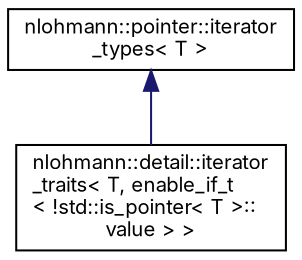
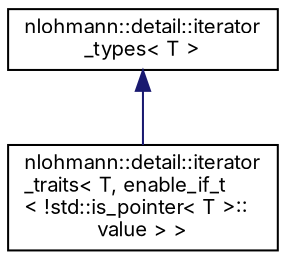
(151, 40) -> (143, 40)
